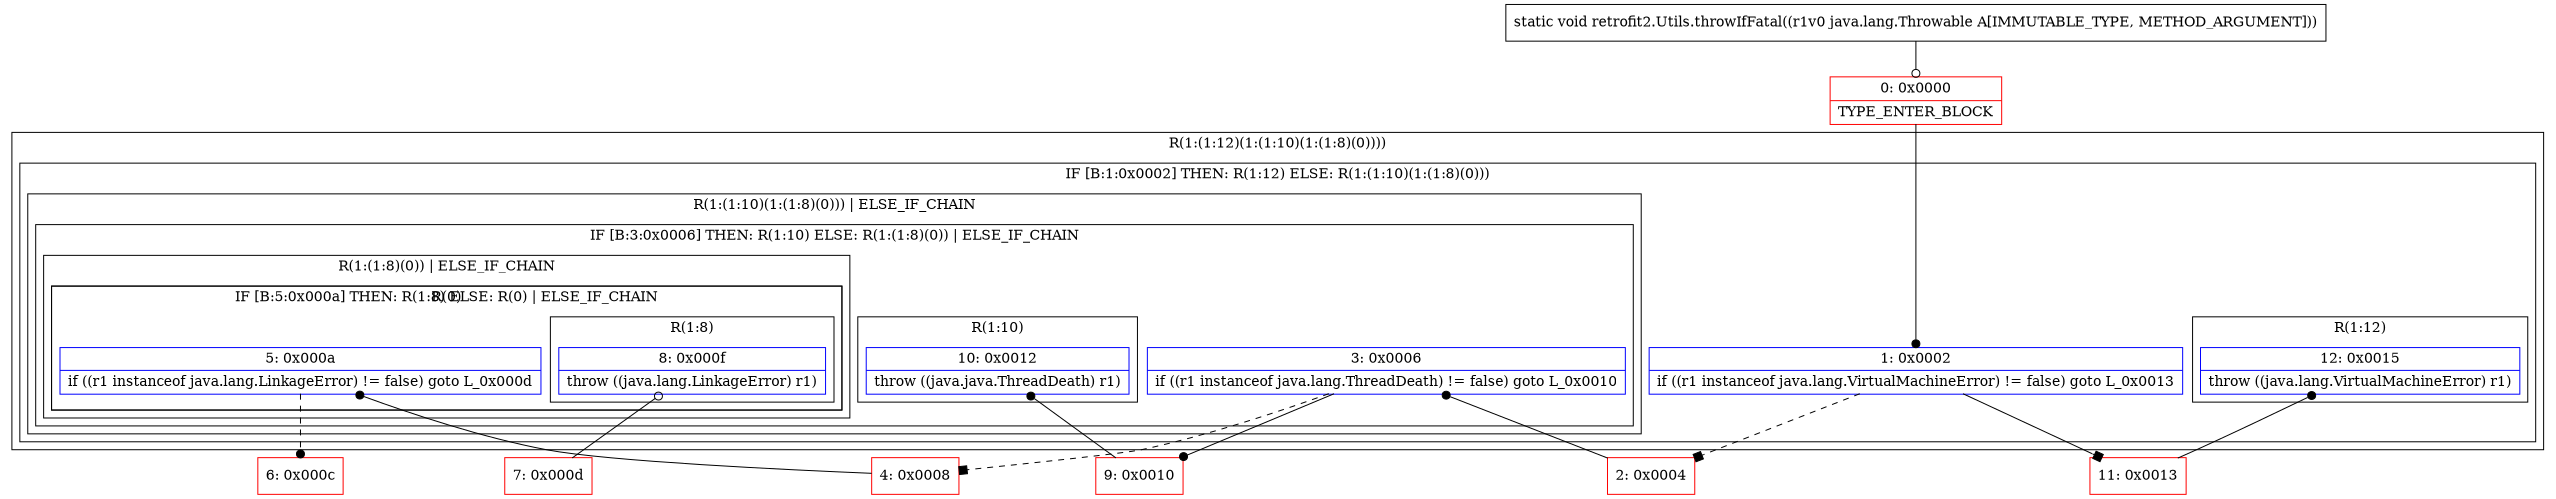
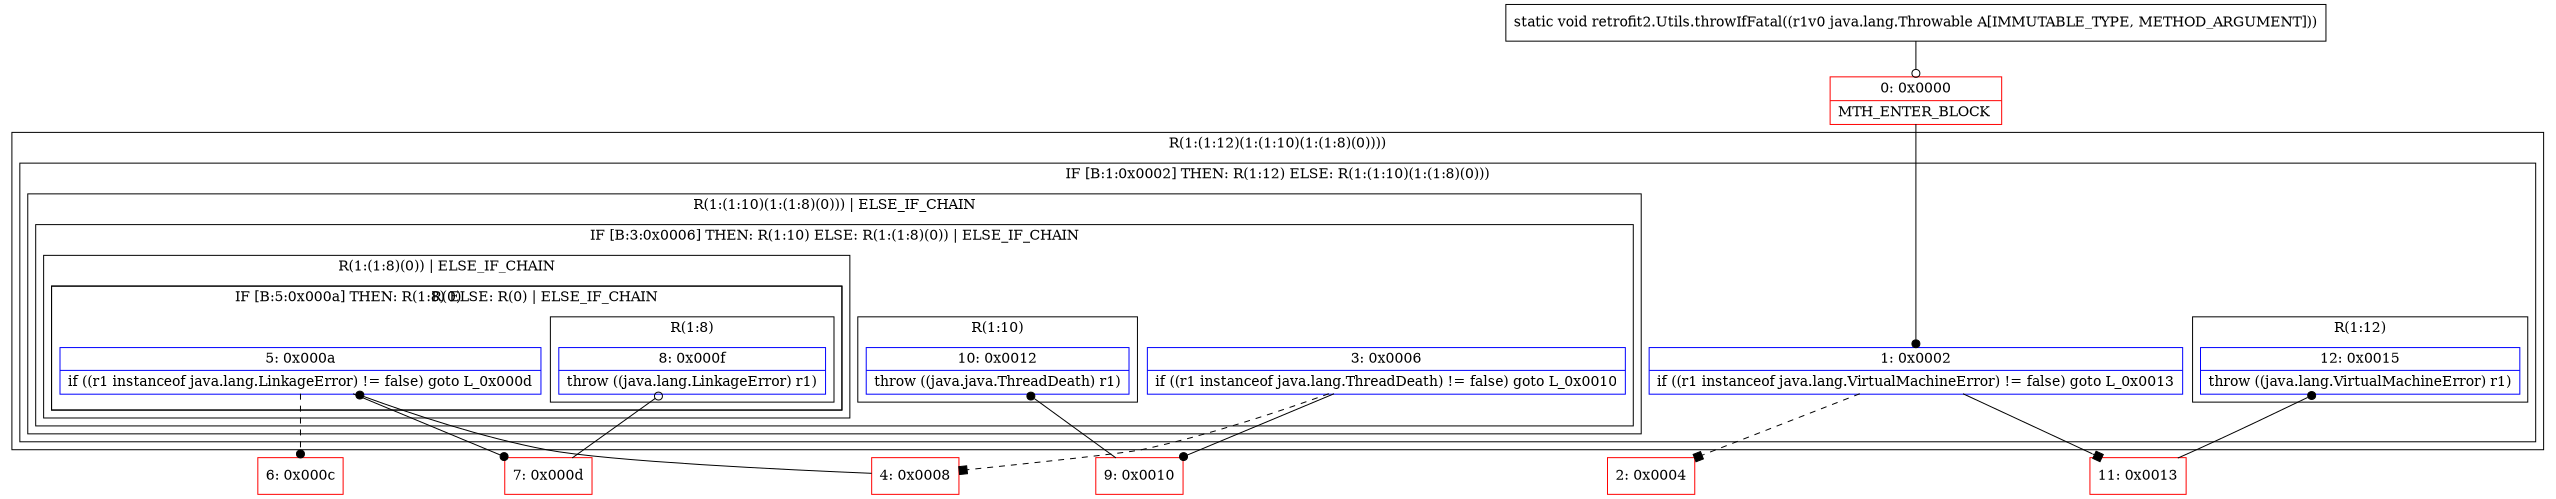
(1916, 112) -> (1914, 112)
(1509, 420) -> none
none -> (427, 424)
